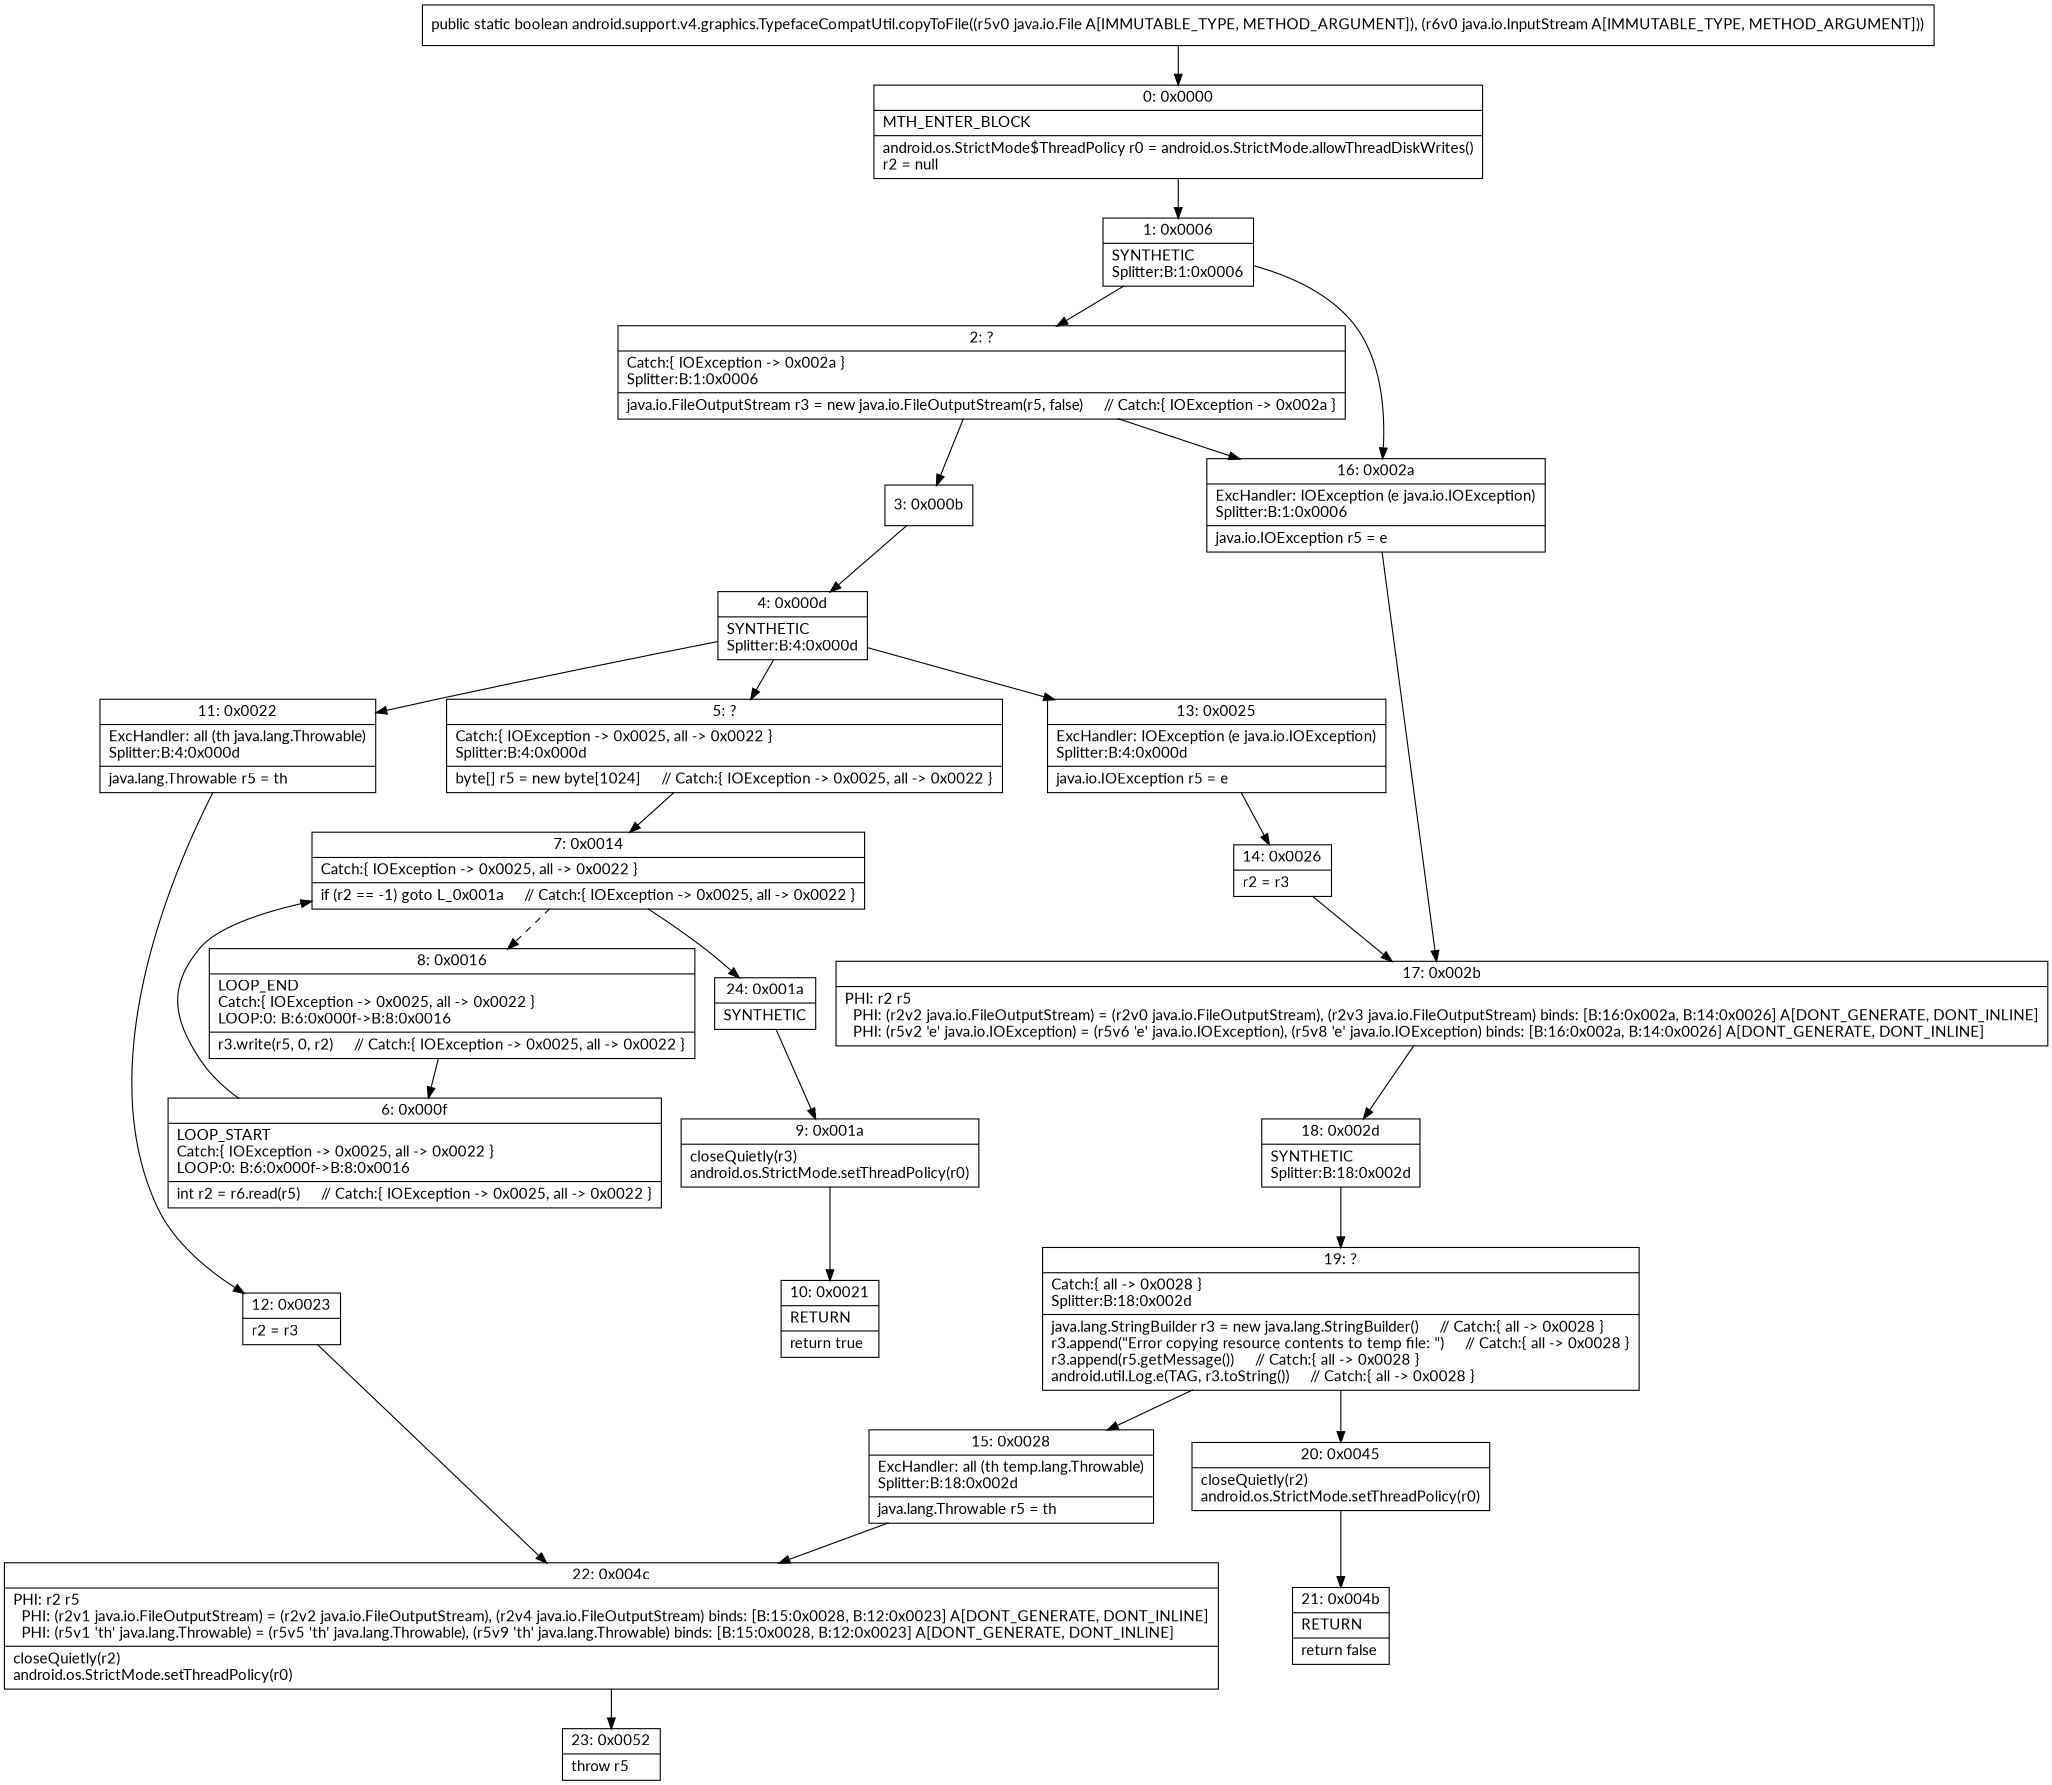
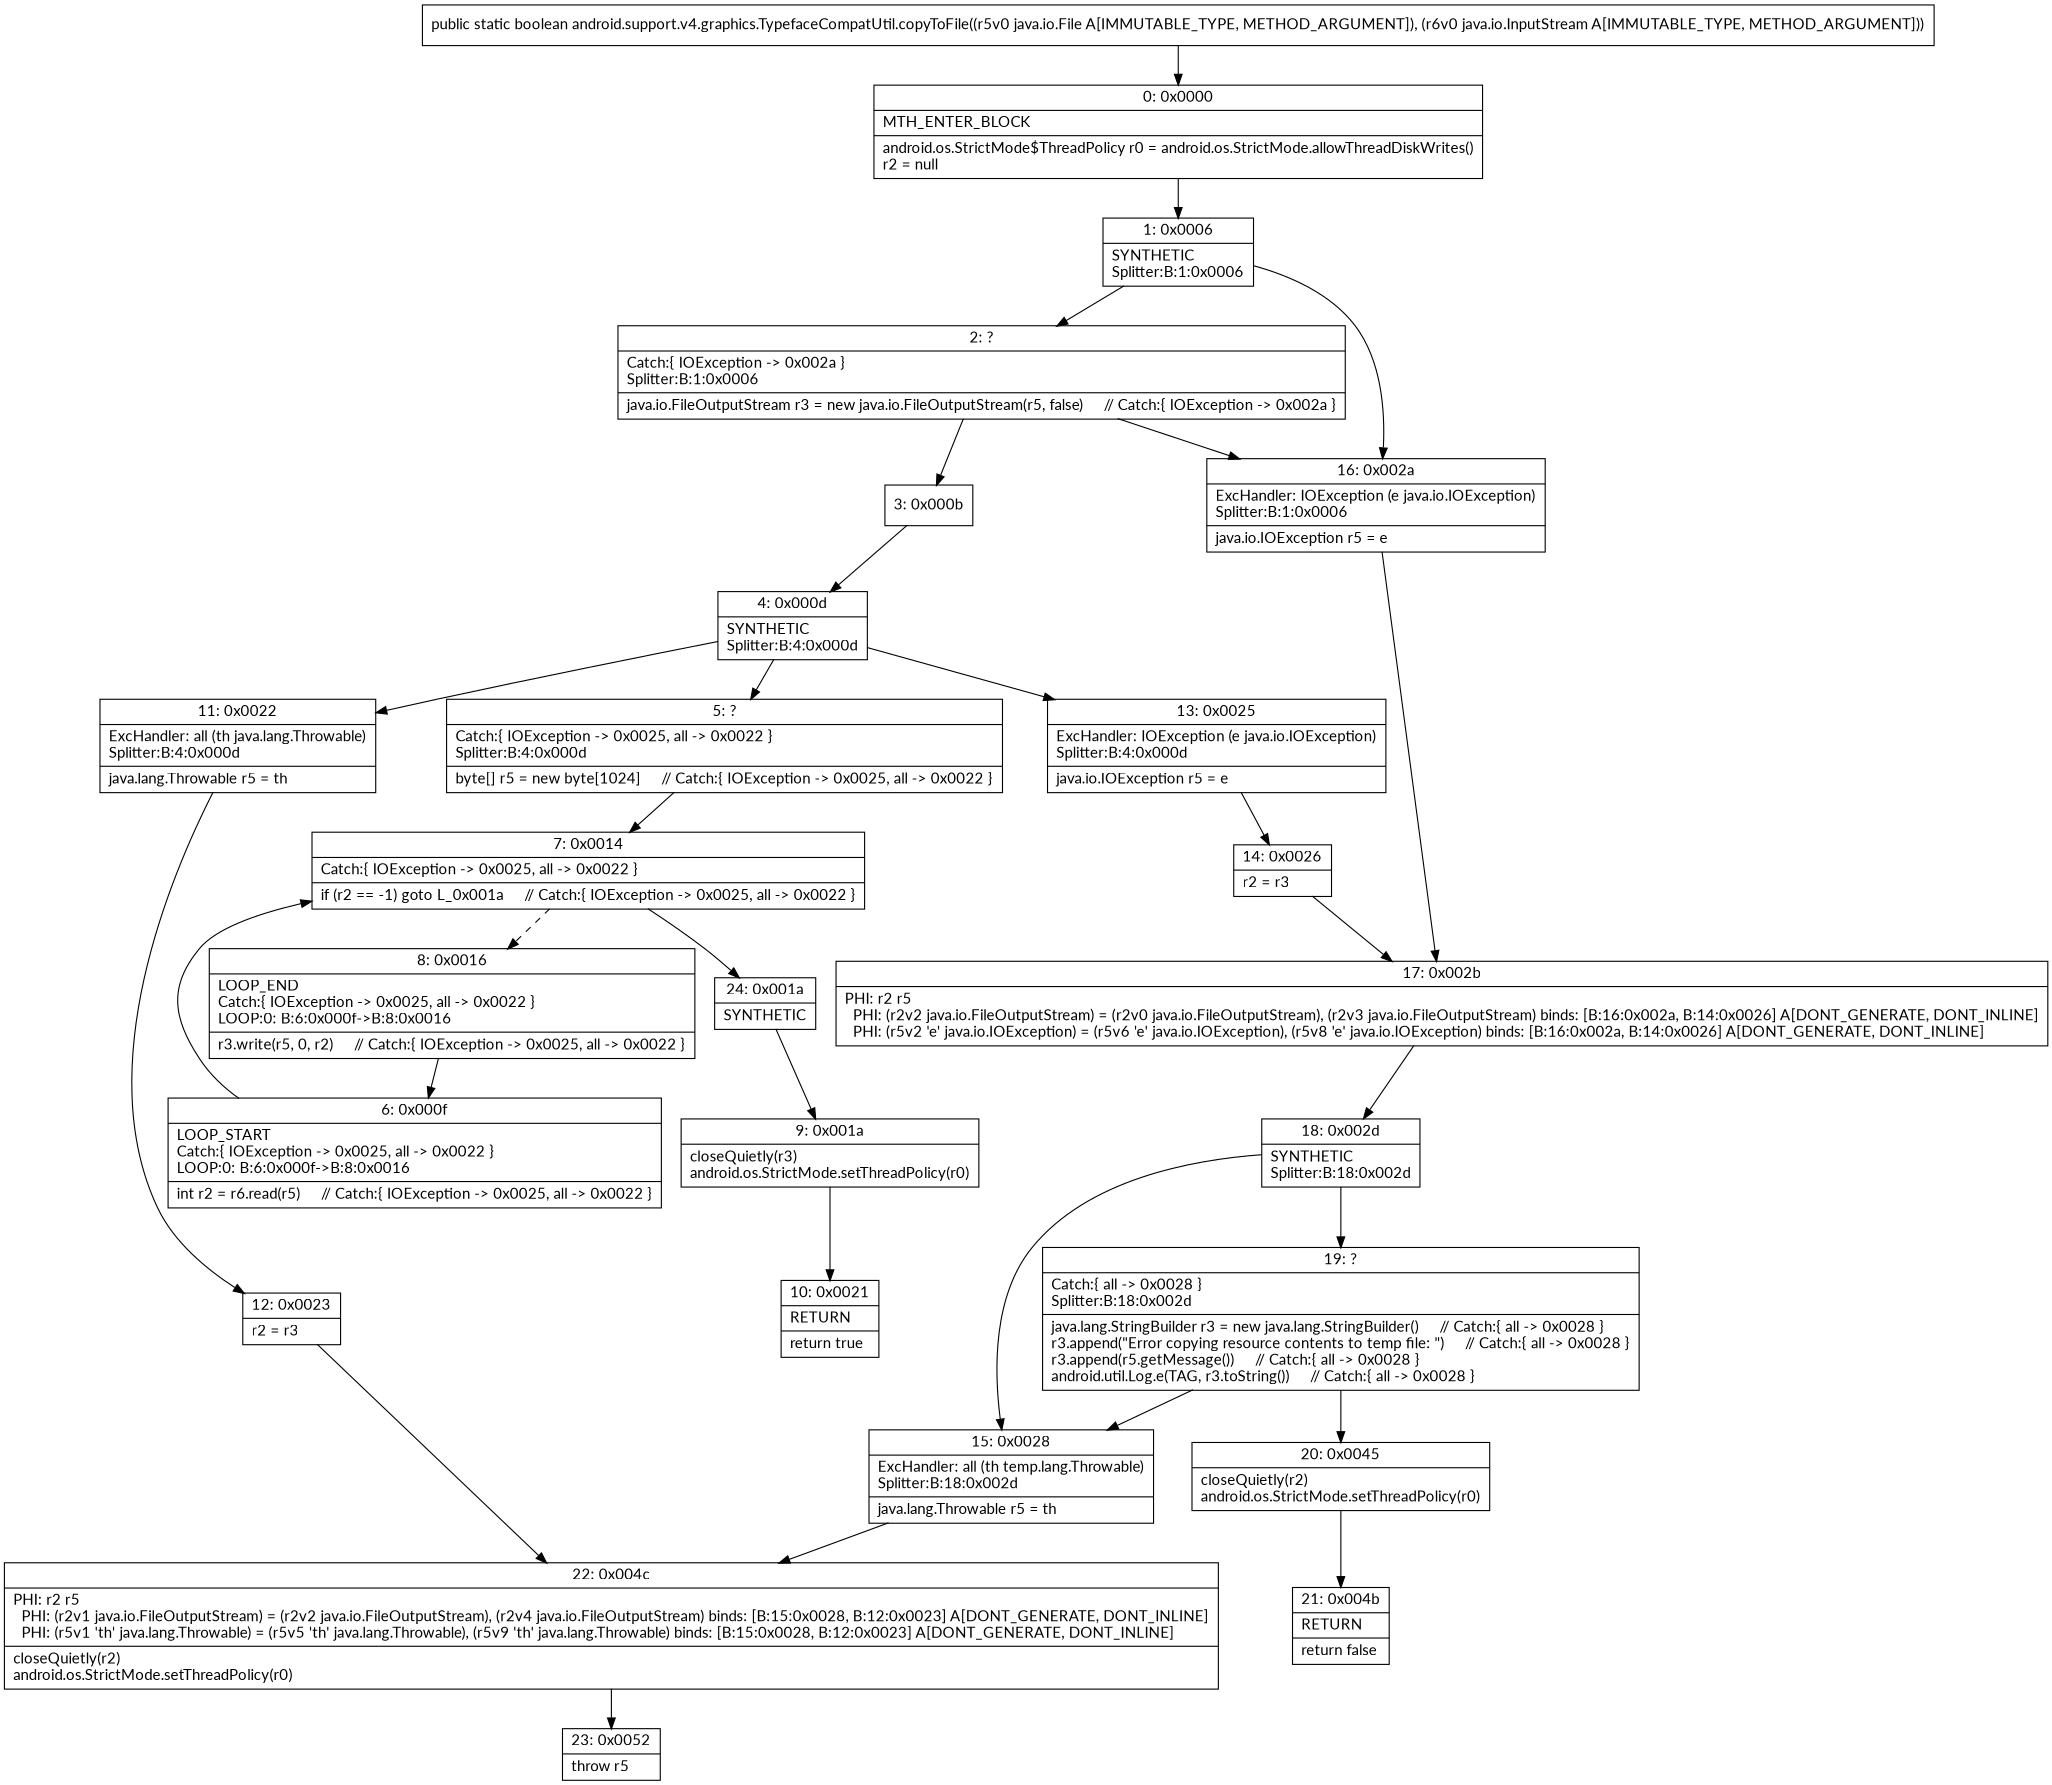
none -> (1059, 1221)
